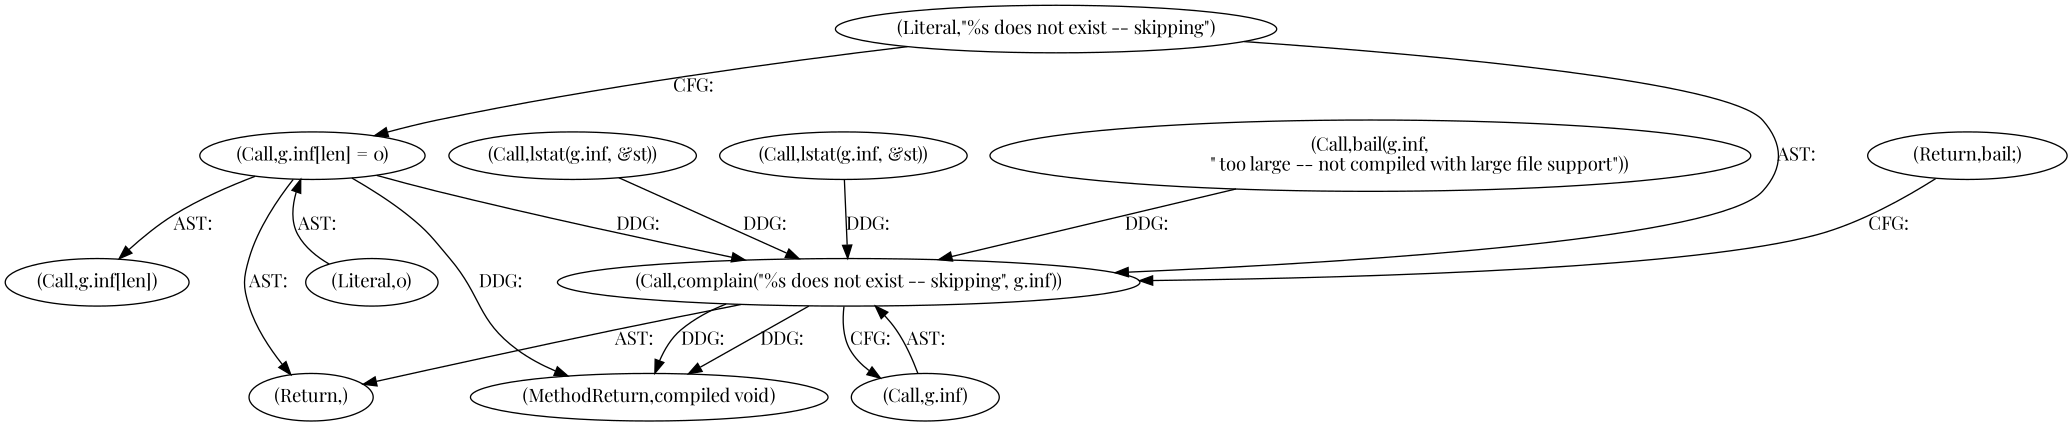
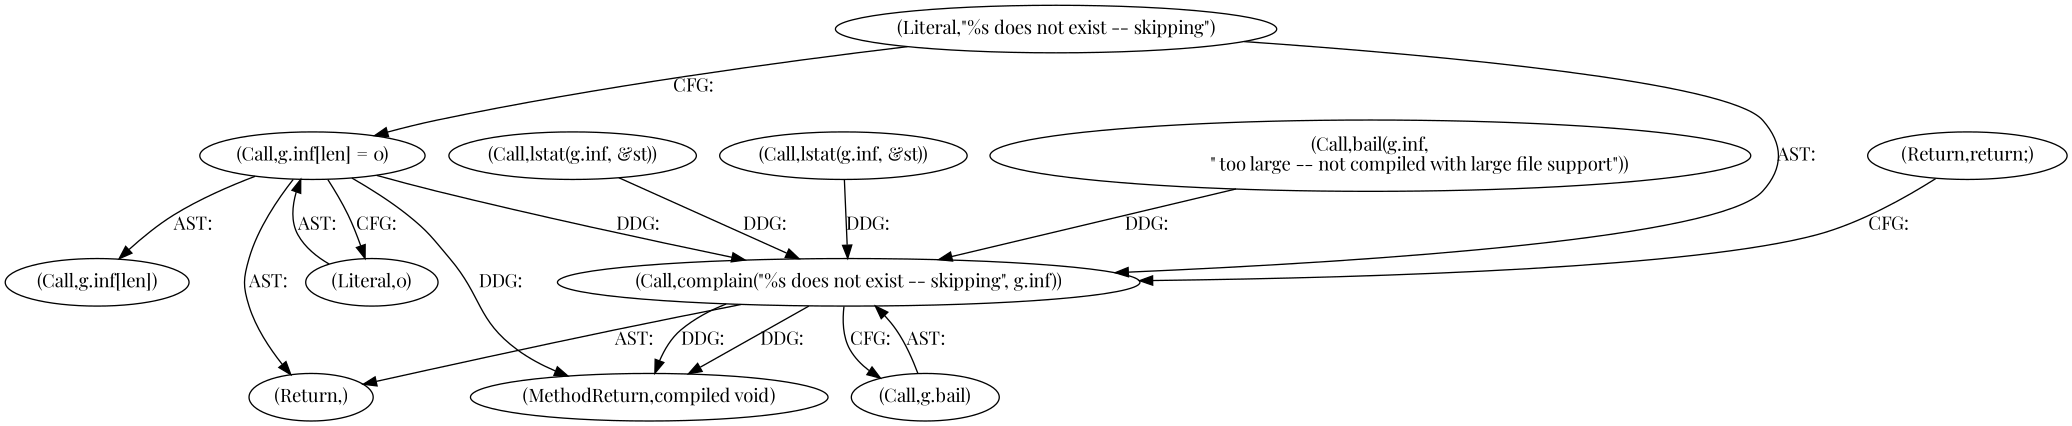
(1967, 156) -> (1967, 156)
none -> (346, 212)
(925, 397) -> (925, 397)
